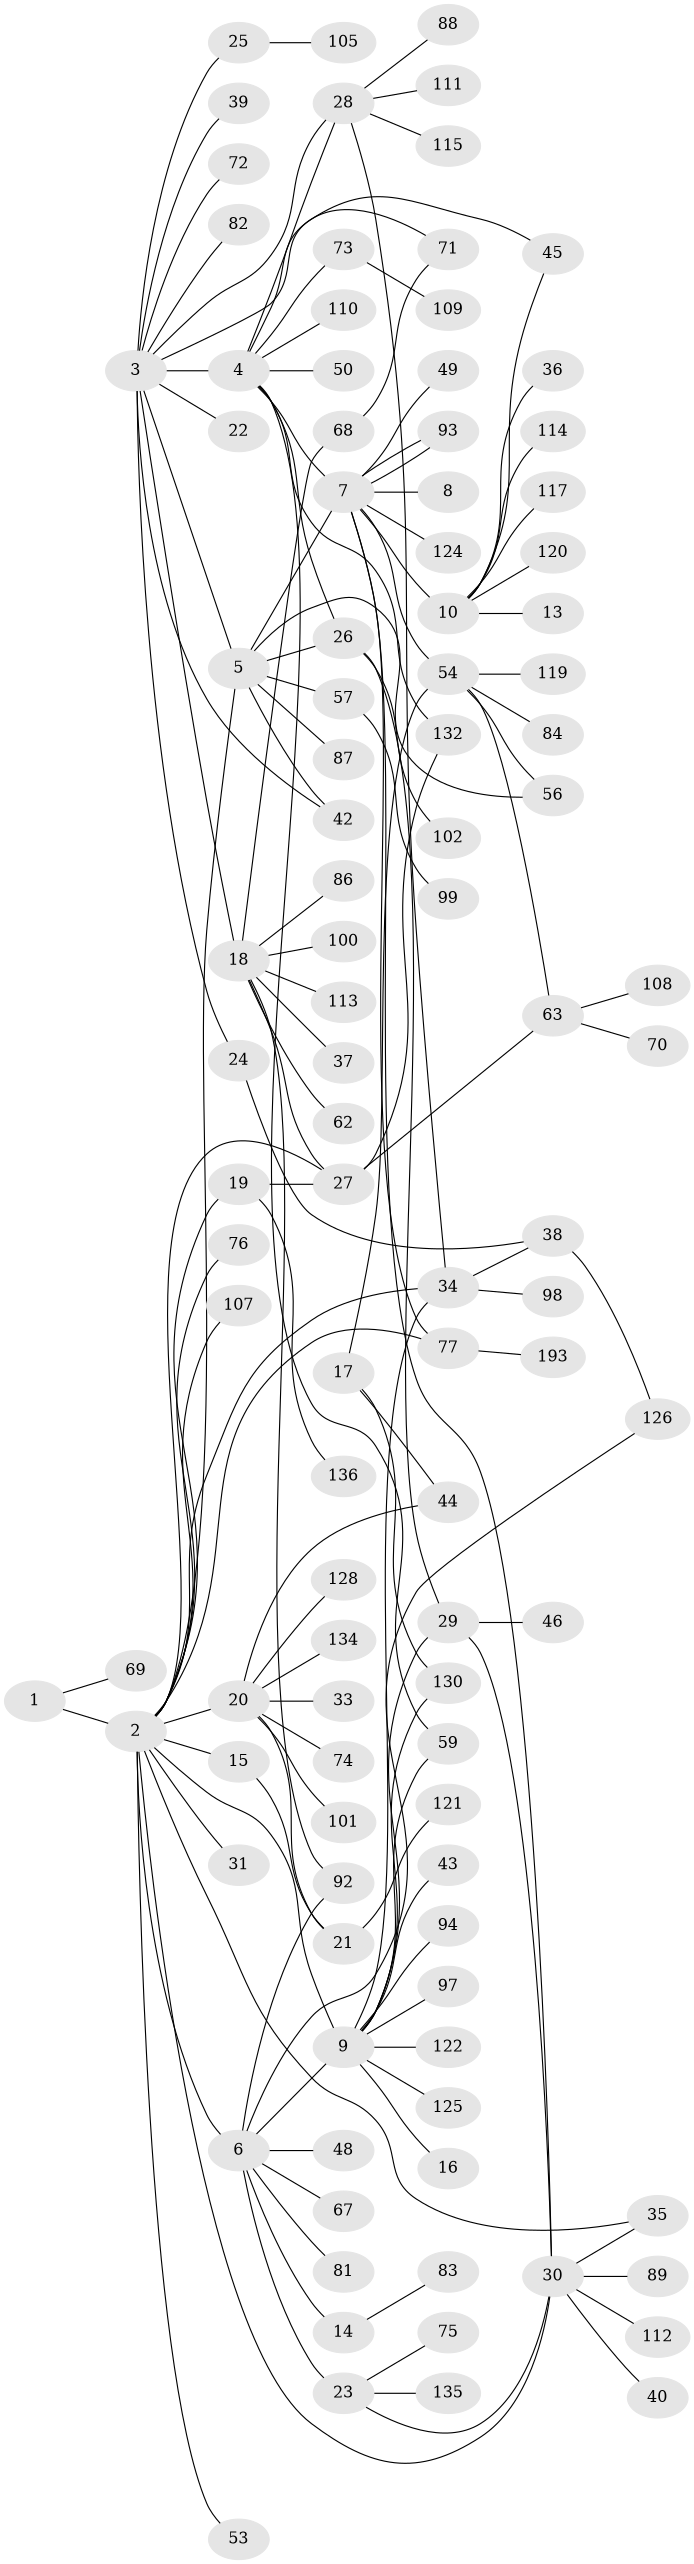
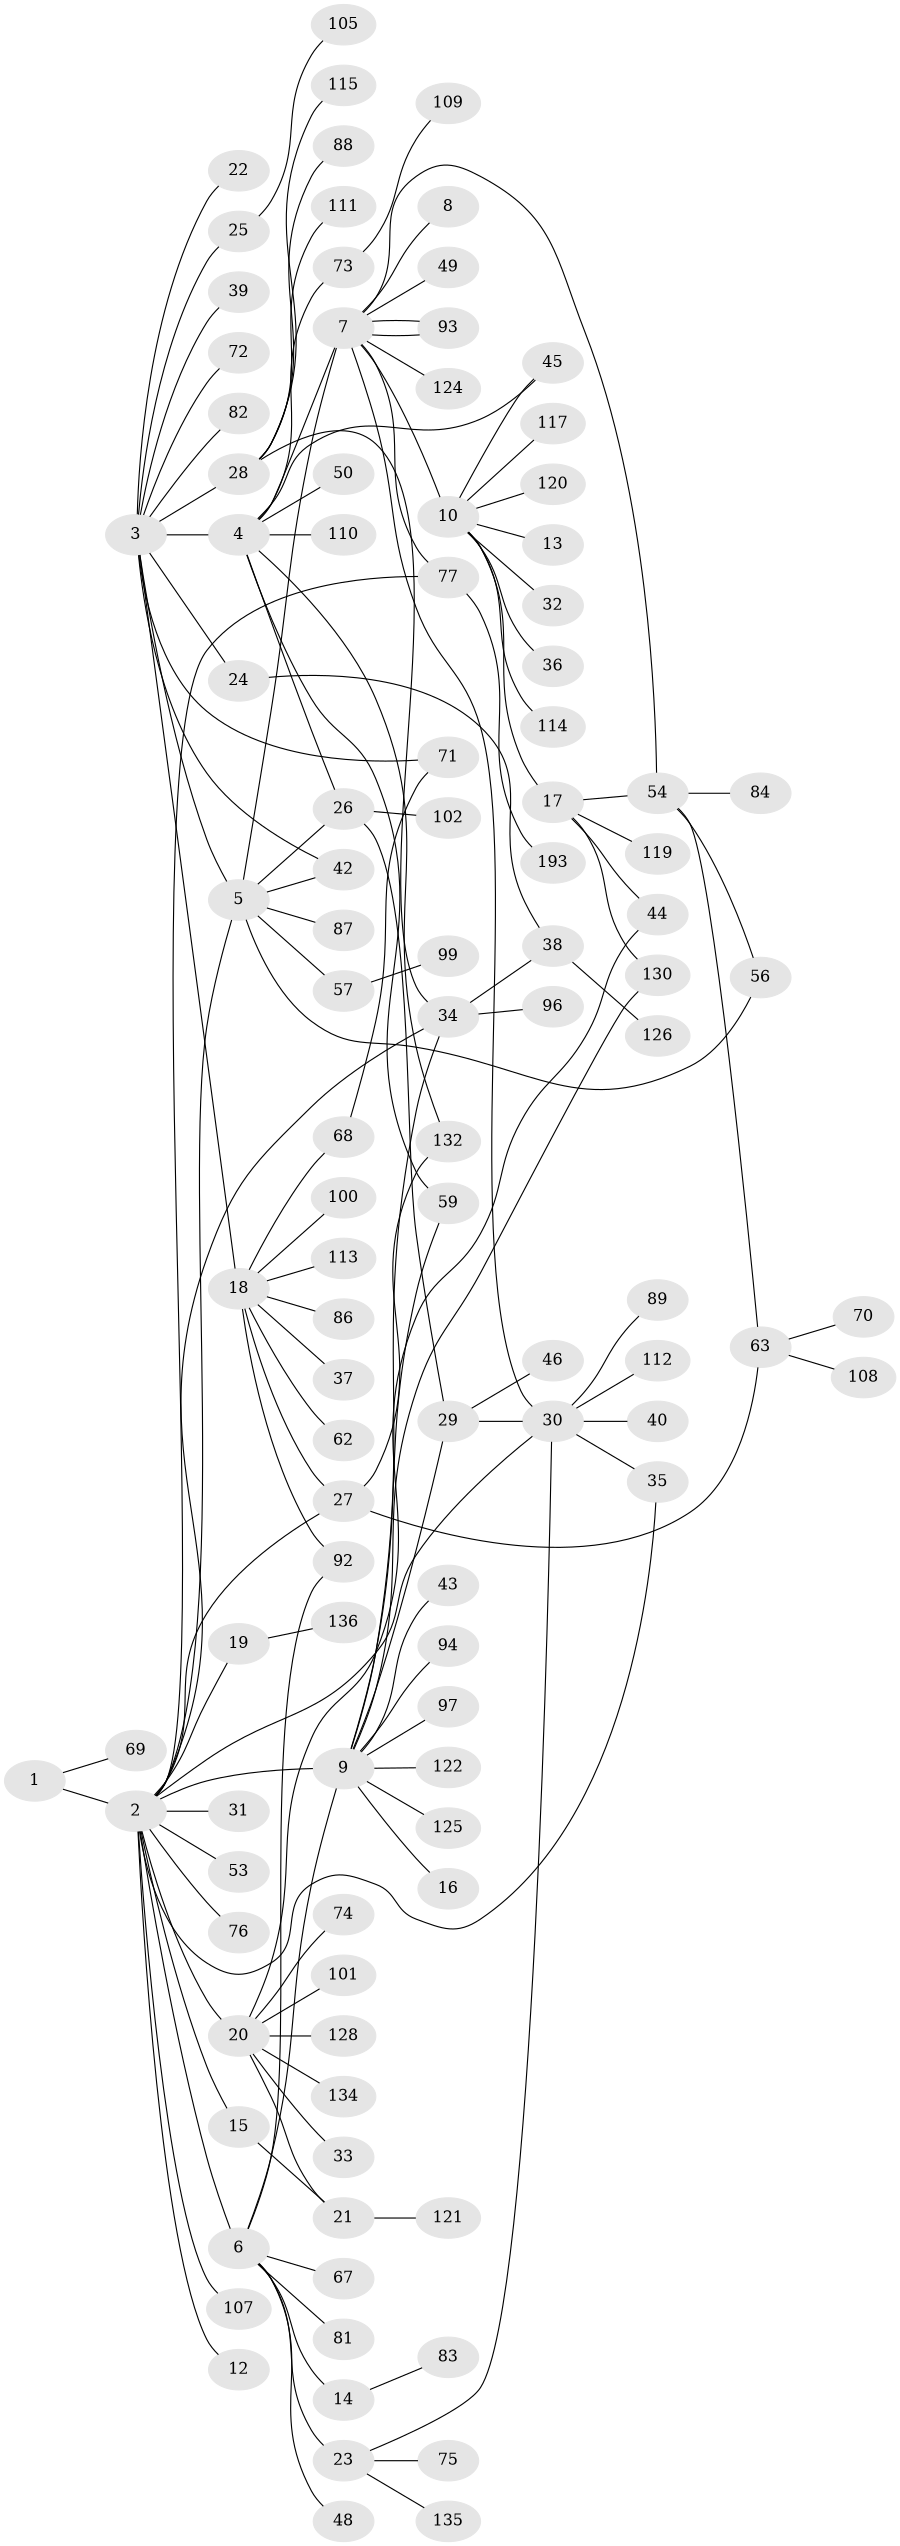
(297, 220) -> none
none -> (553, 606)
(500, 674) -> (605, 828)
none -> (508, 711)
(297, 1184) -> none
(553, 1297) -> (553, 1007)
(406, 1884) -> none
none -> (239, 2370)
